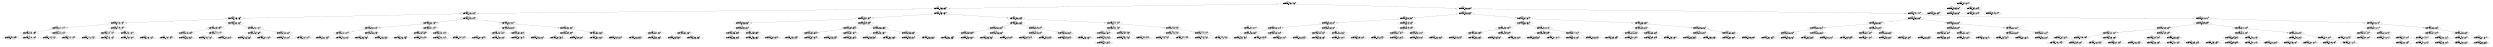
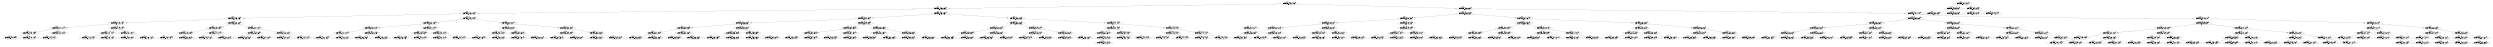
none -> (684, 28)
(69, 38) -> none
none -> (713, 38)
